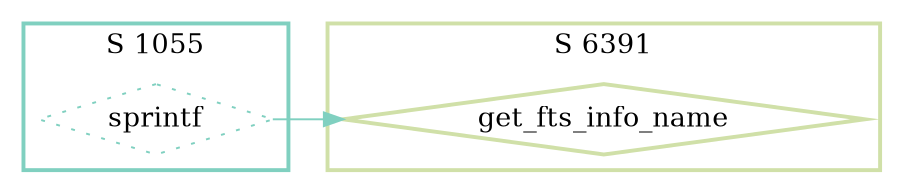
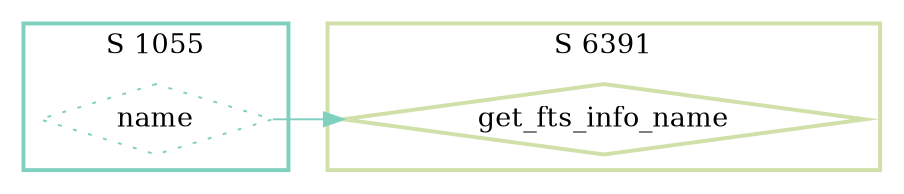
(156, 119) -> (156, 119)
